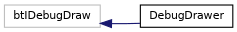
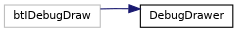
(126, 24) -> (115, 9)
